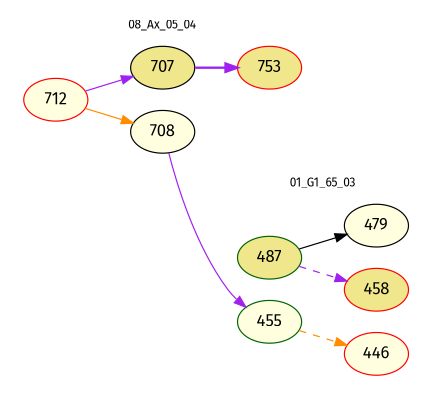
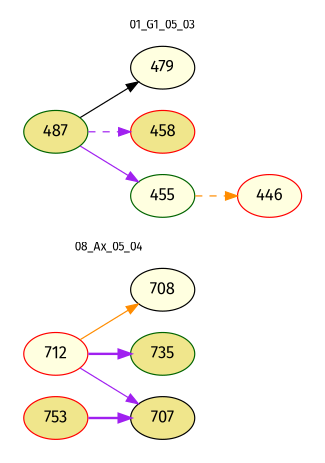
(210, 68) -> (103, 418)
(323, 183) -> (163, 26)
(195, 230) -> (104, 161)
none -> (163, 354)
